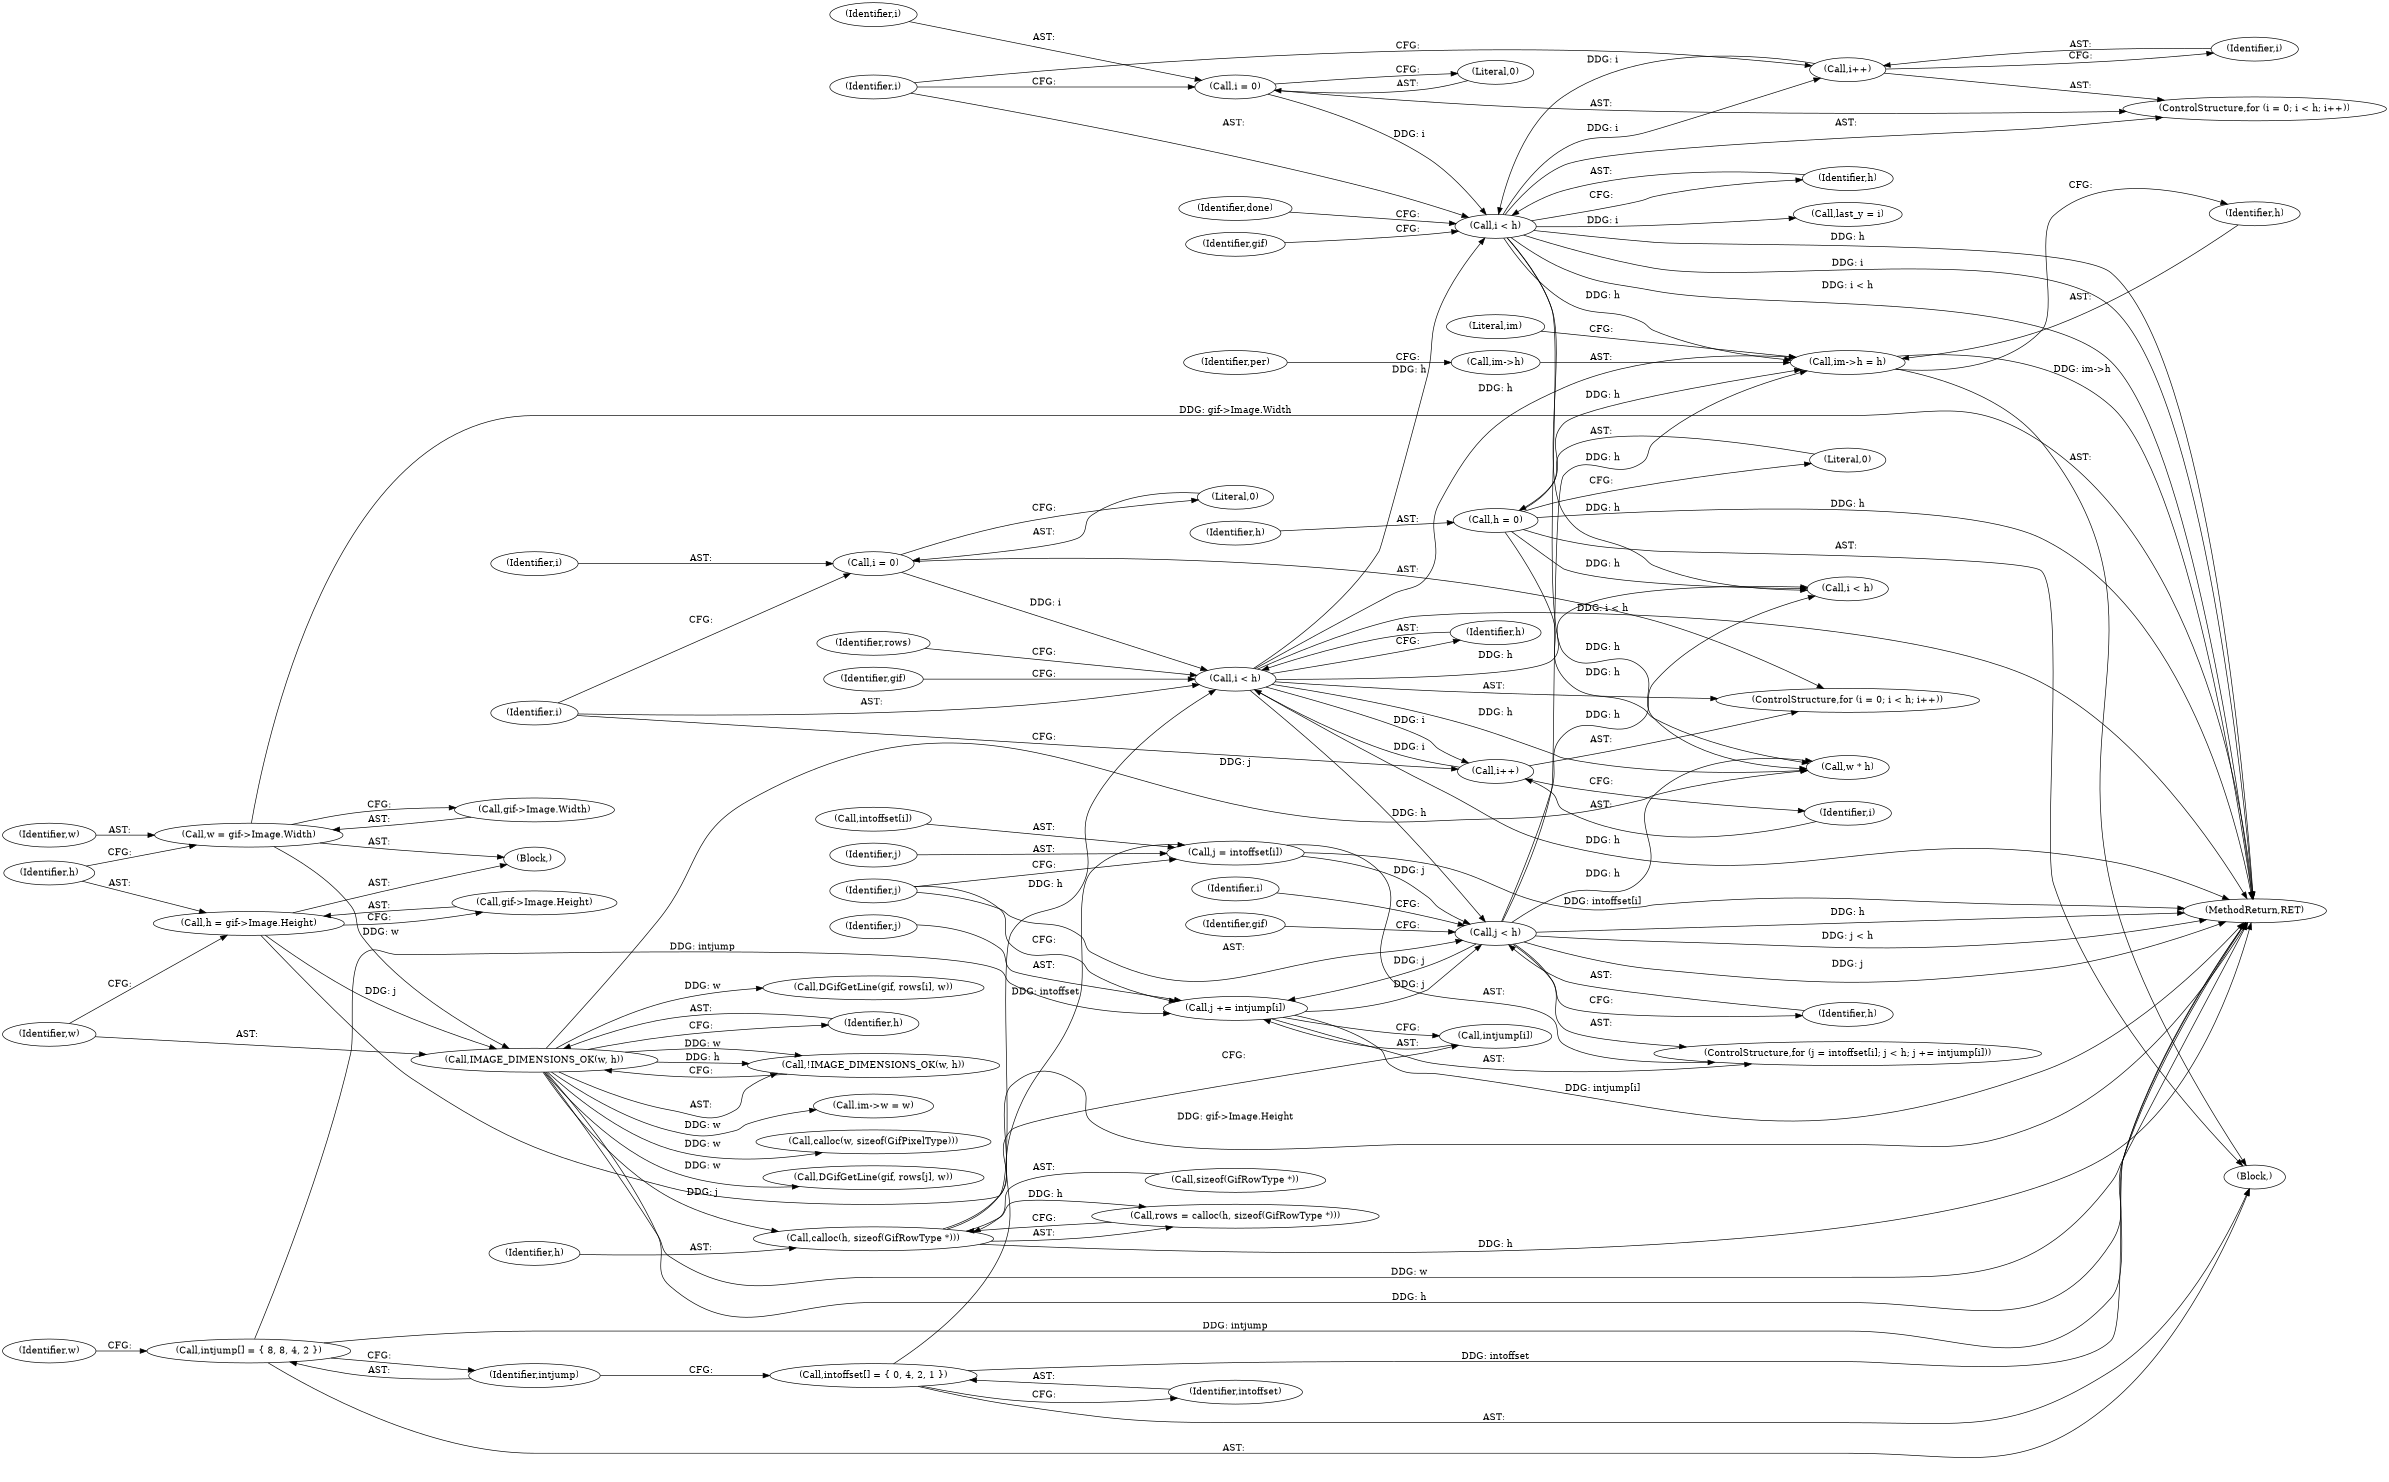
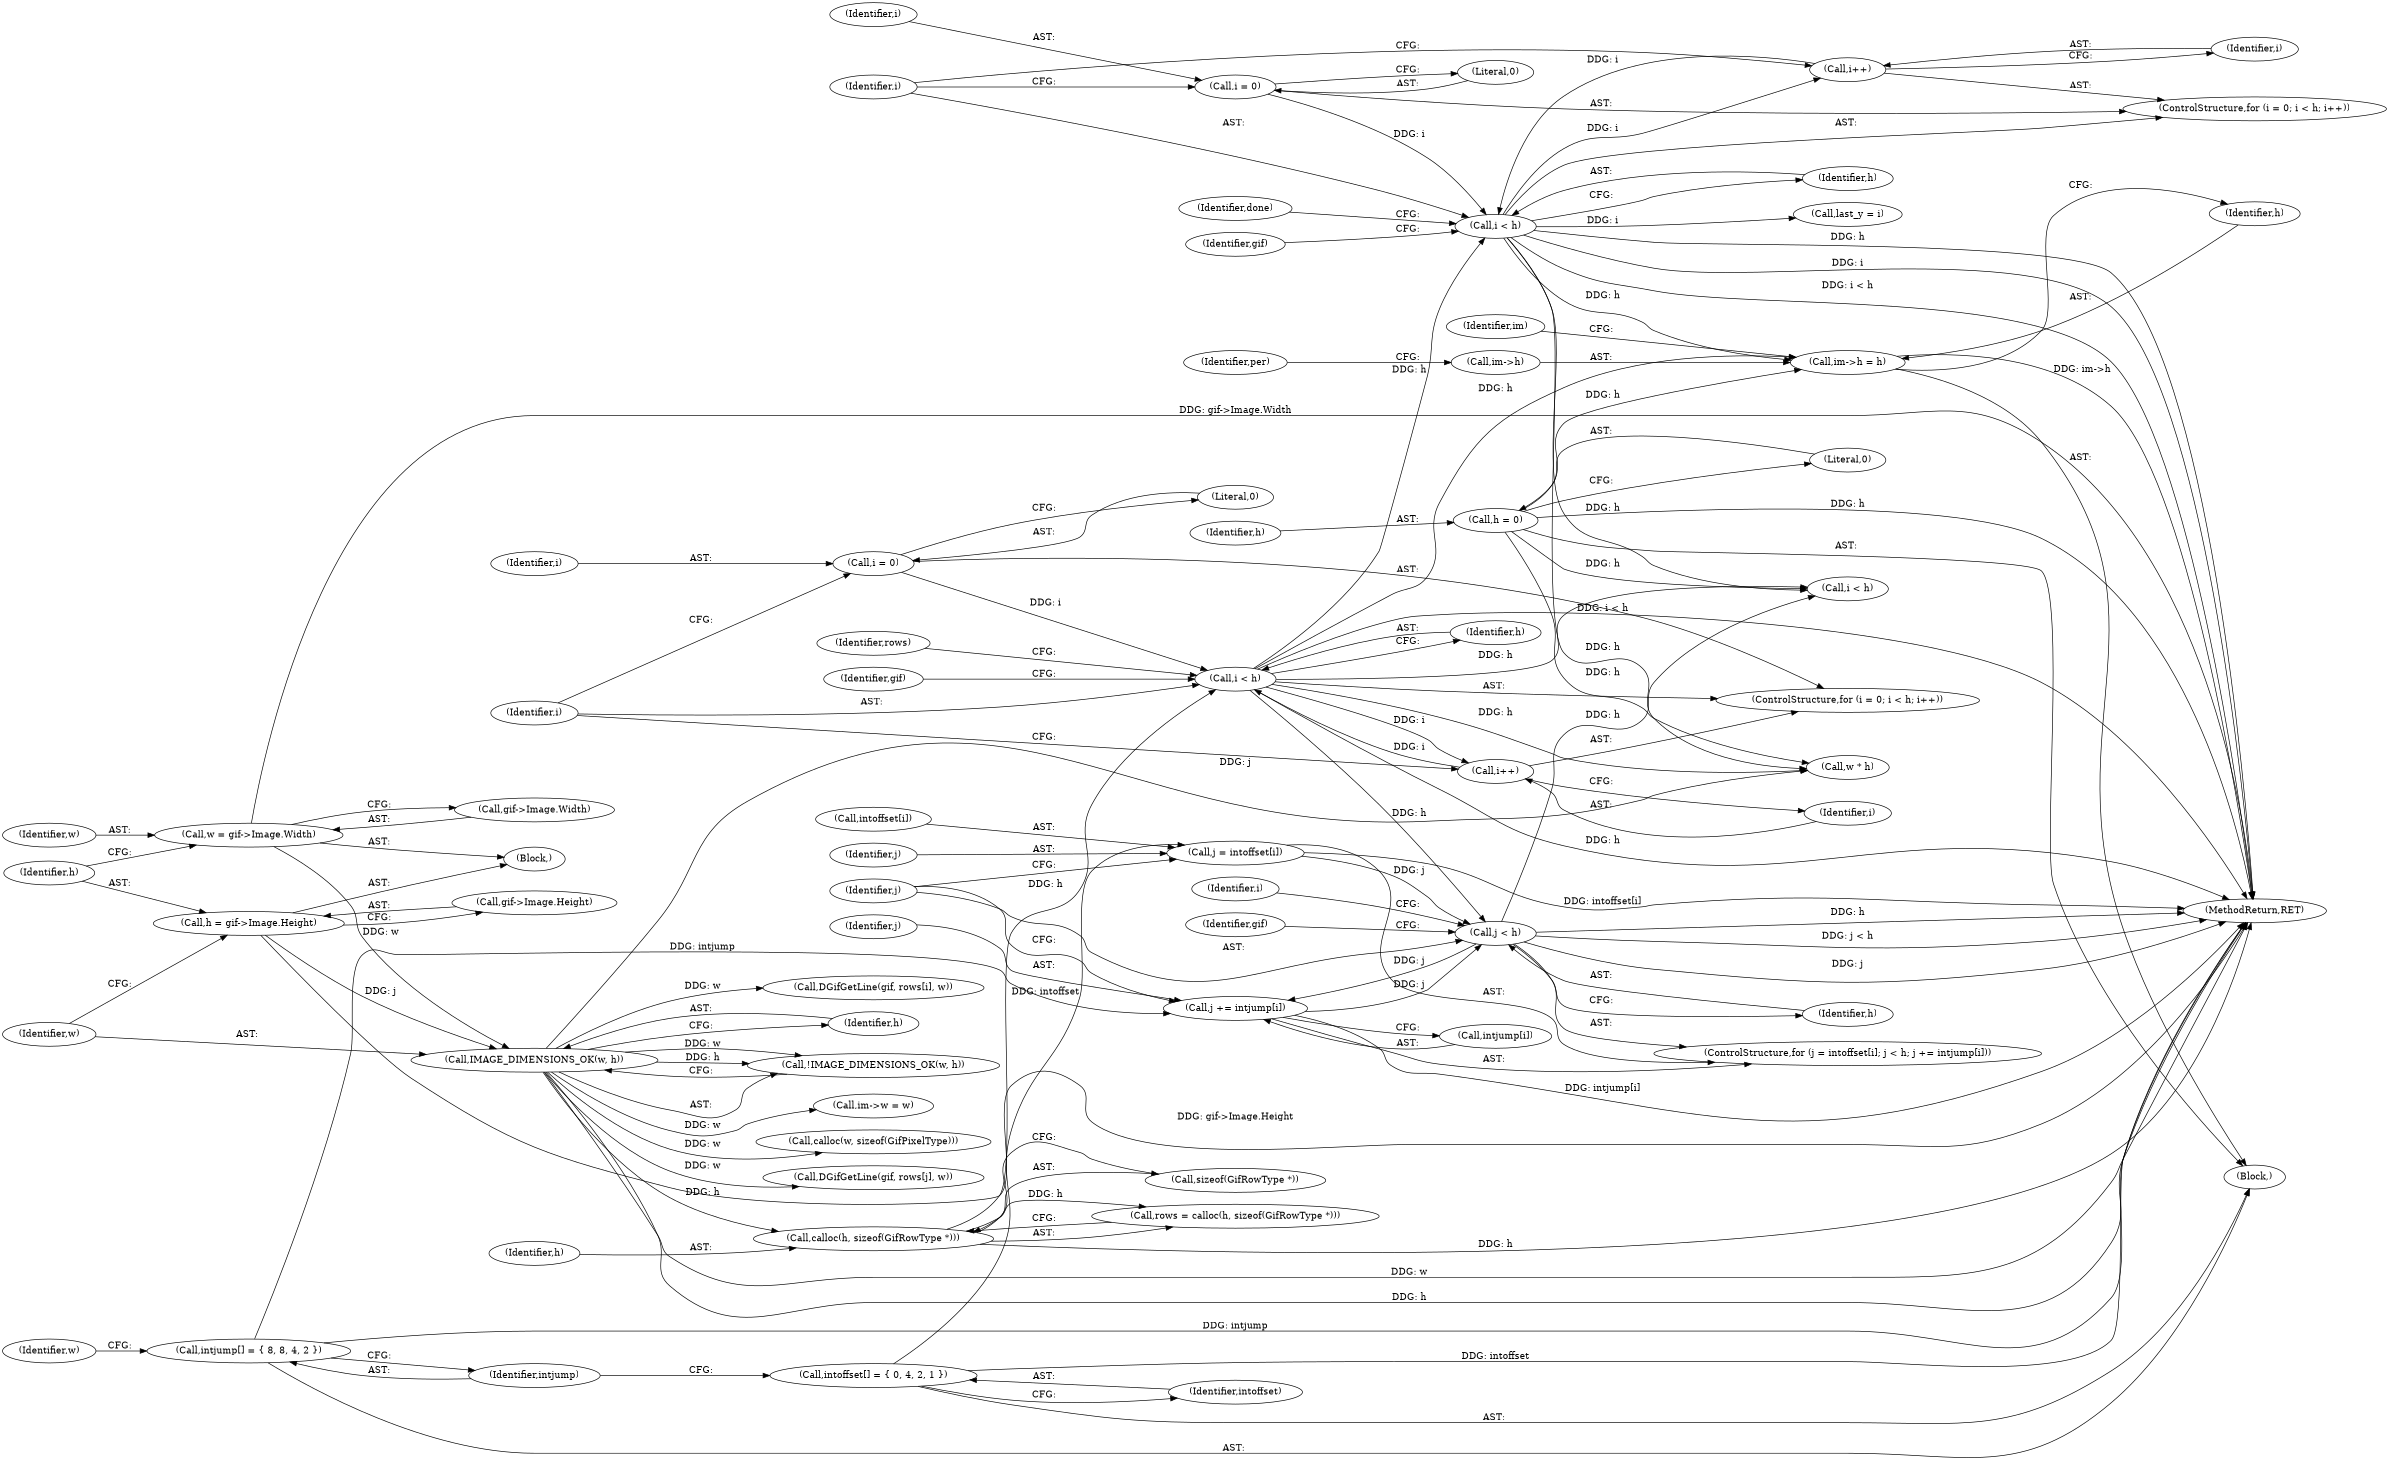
(1496, 327) -> (1496, 327)
(1557, 549) -> none
(1646, 828) -> none
(1164, 1096) -> (1034, 1142)
(703, 1193) -> (703, 1193)
